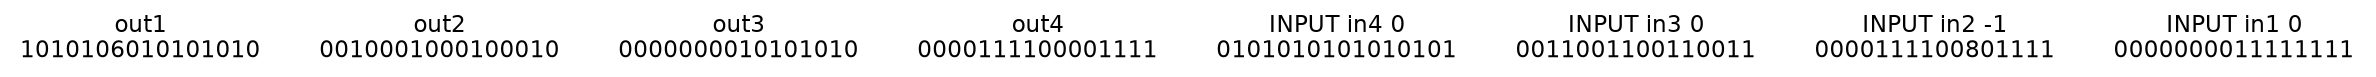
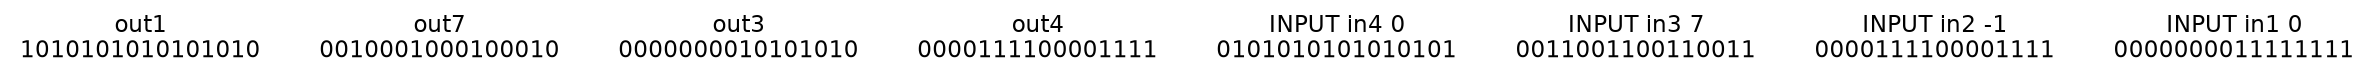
(141, 38) -> (141, 38)
(440, 38) -> (440, 38)
(1637, 38) -> (1637, 38)
(1936, 38) -> (1936, 38)
